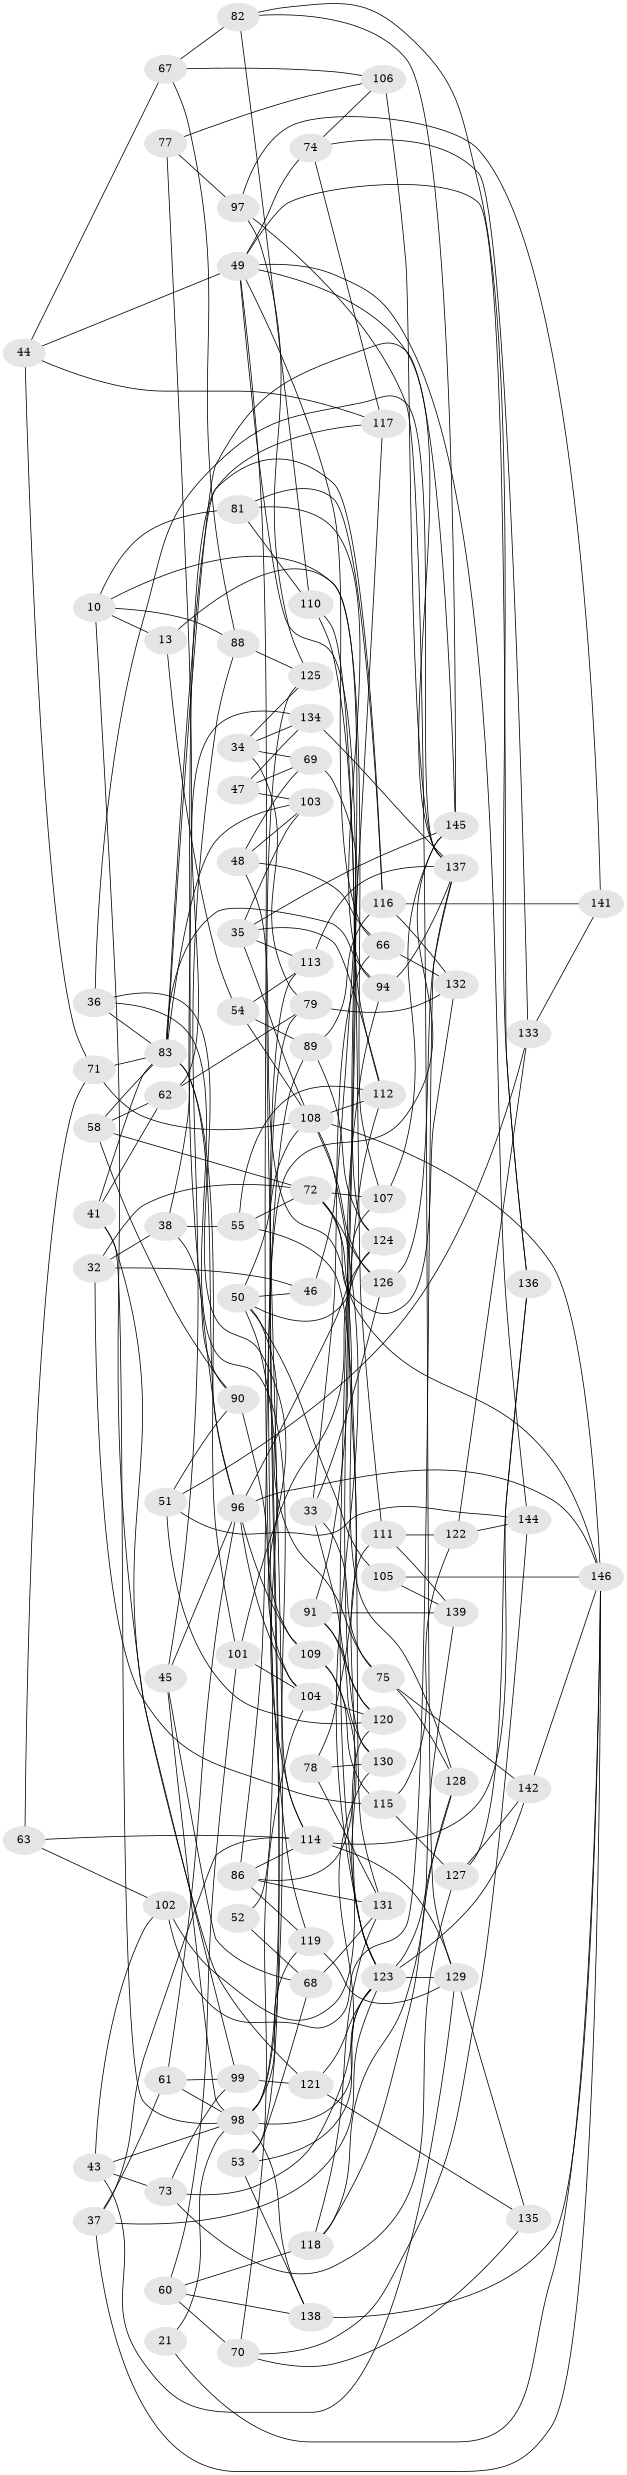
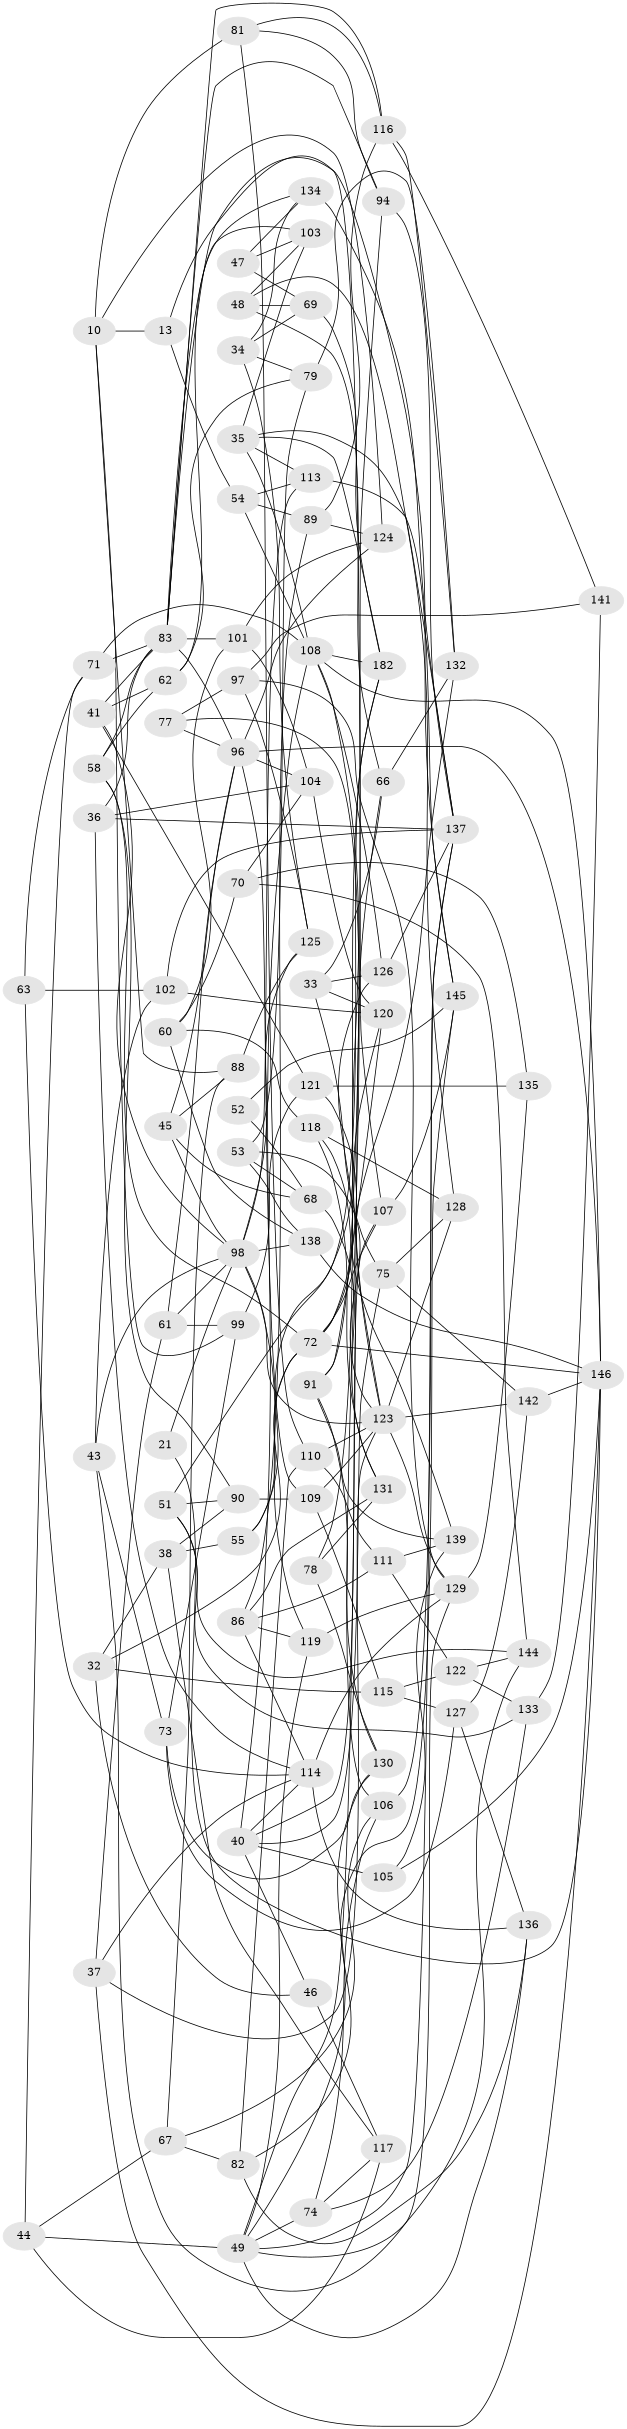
(383, 1095) -> (383, 666)
(238, 1298) -> (238, 1842)
(357, 1627) -> none
